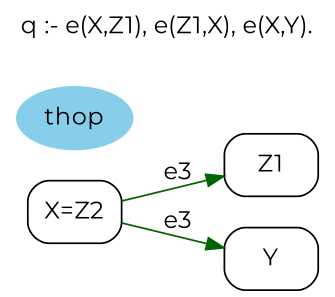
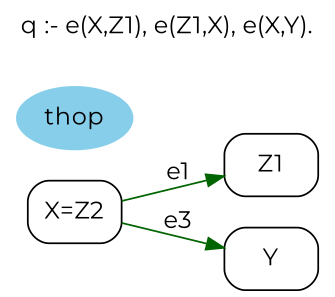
(178, 173) -> (178, 173)
